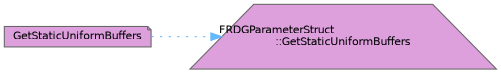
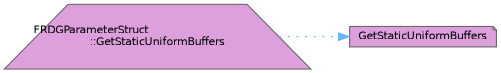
(181, 37) -> (309, 37)
